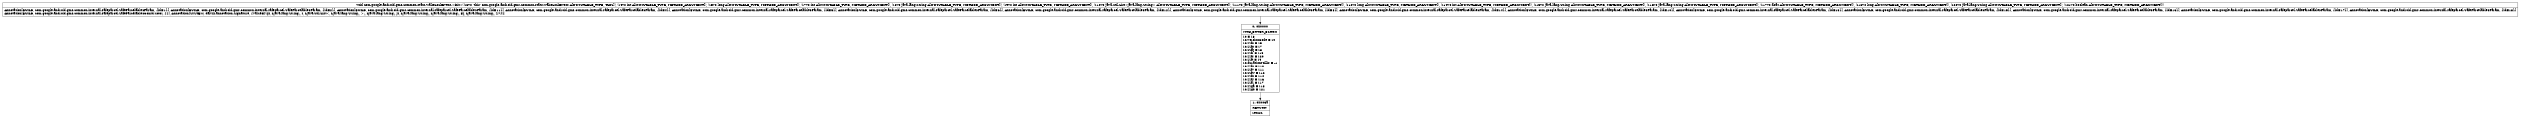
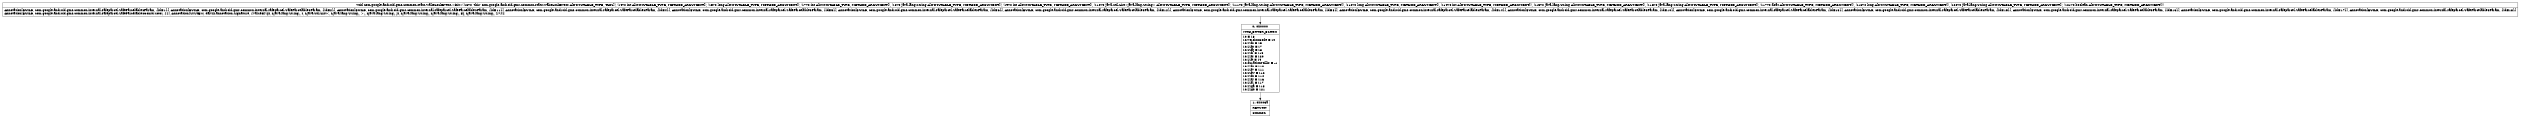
(1258, 113) -> (1259, 113)
